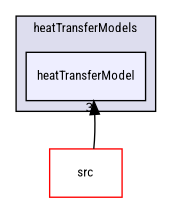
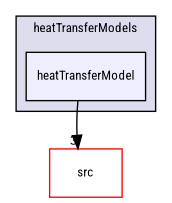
(95, 132) -> (77, 120)
